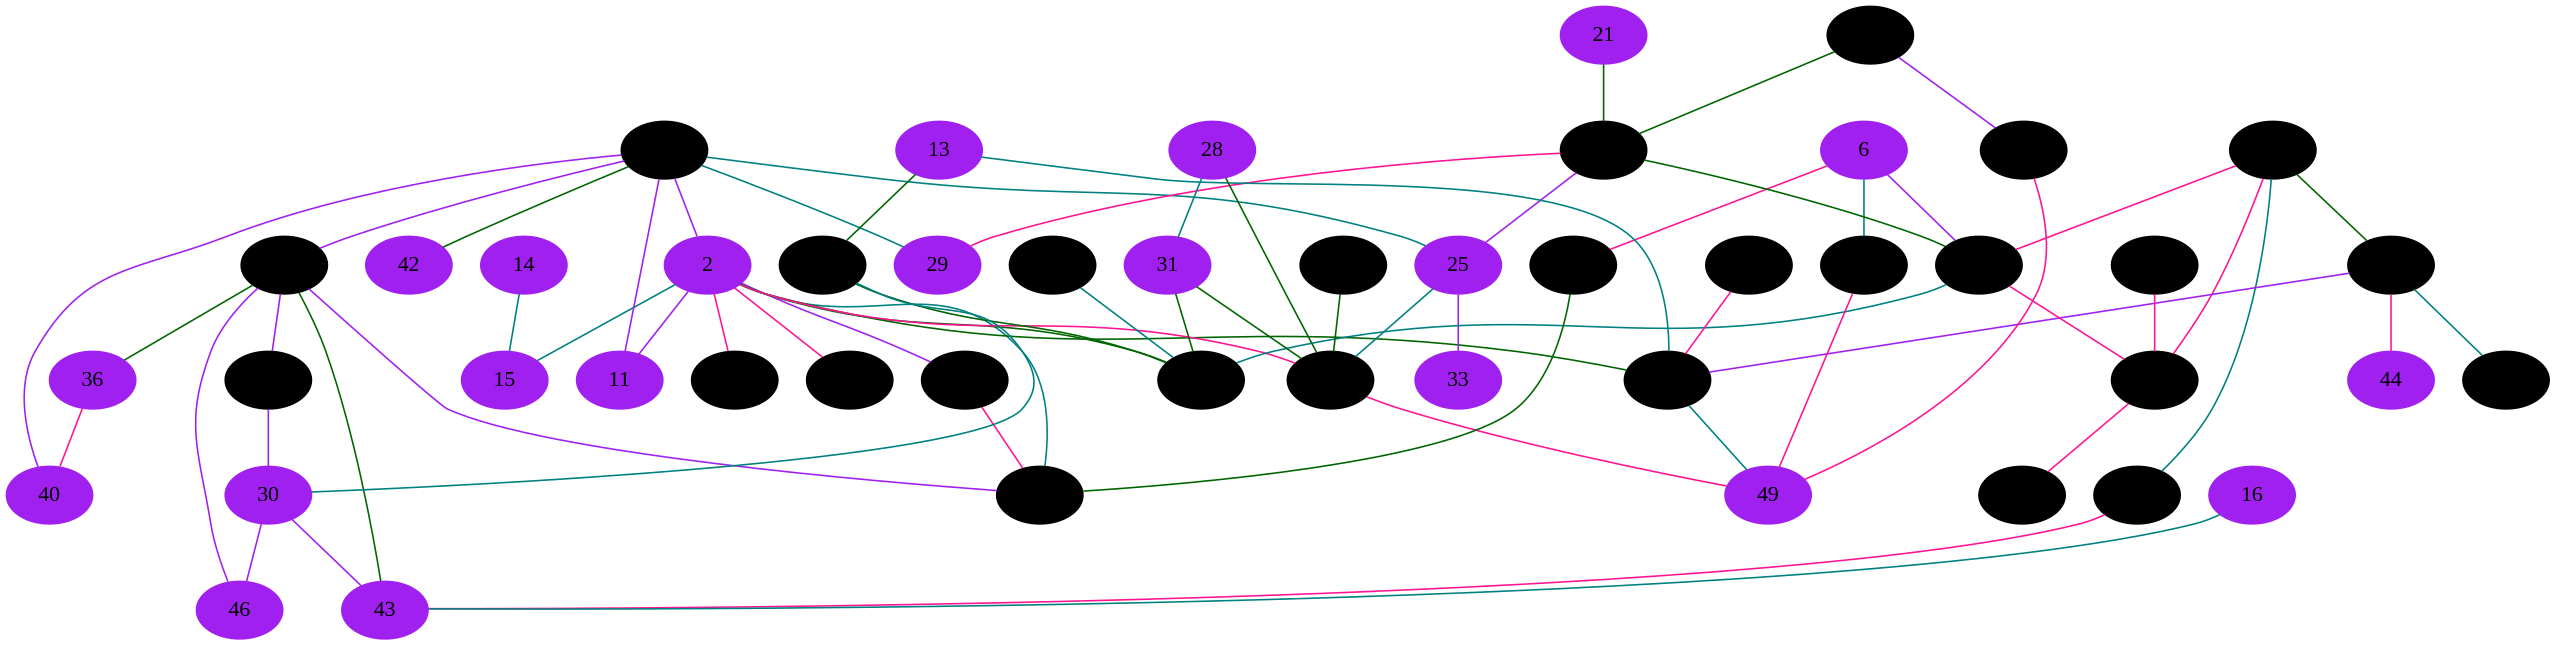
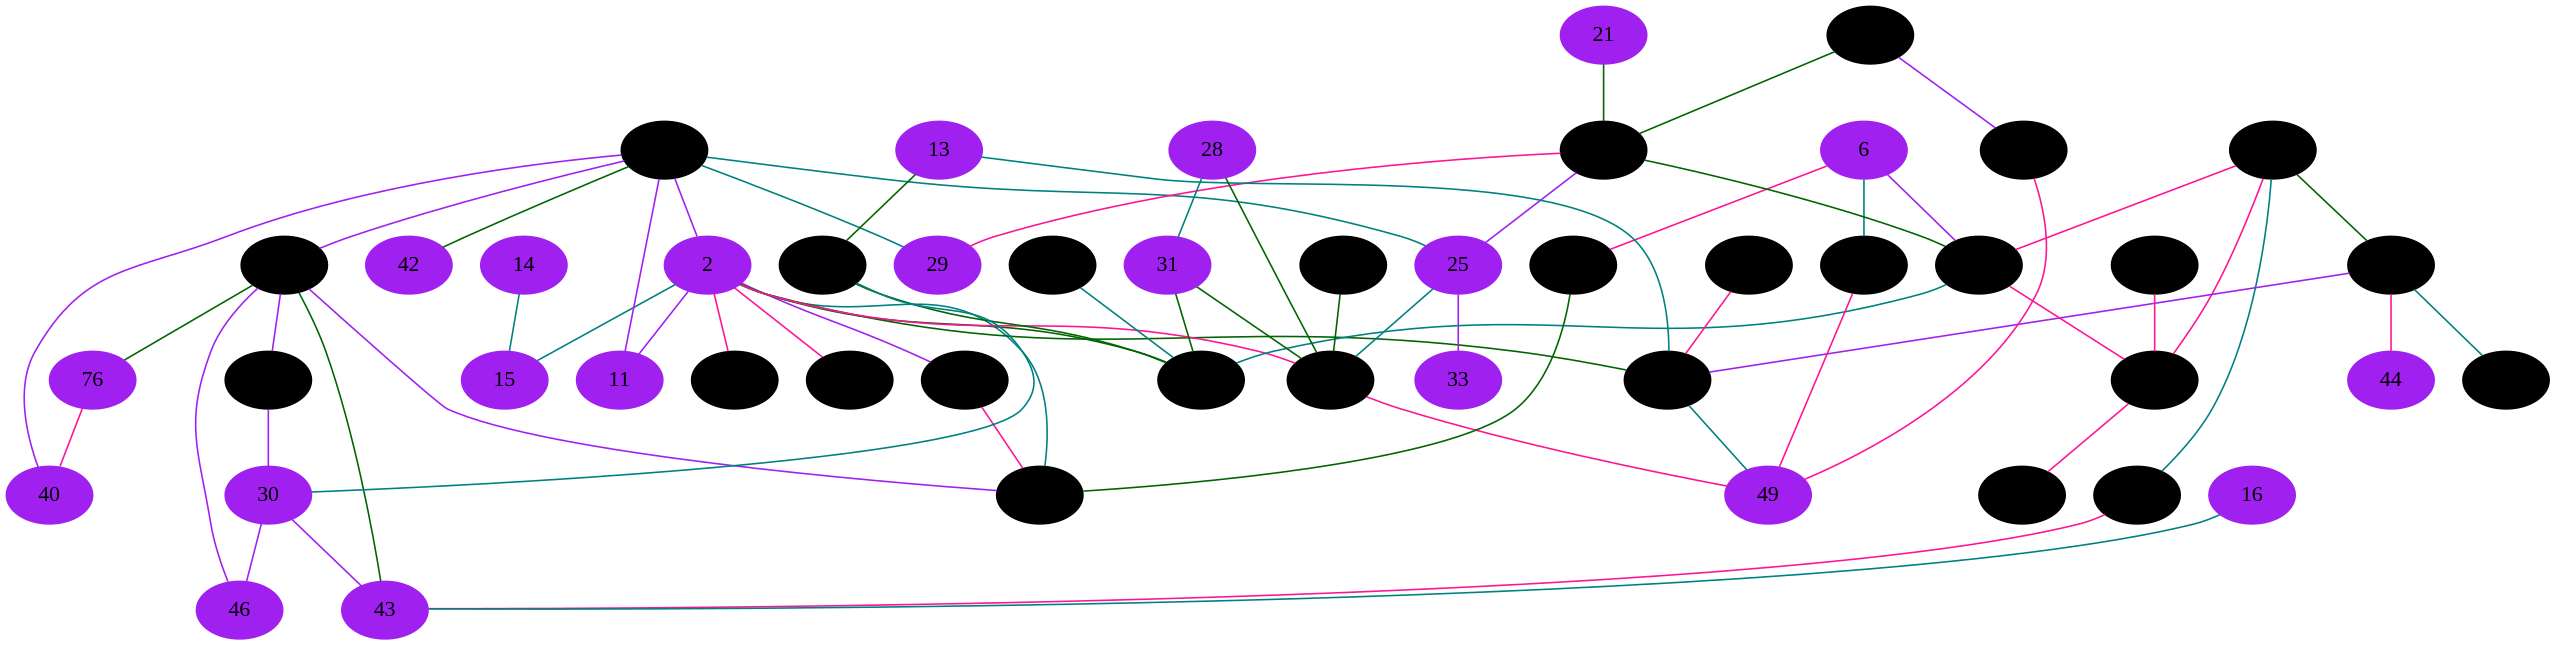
(93, 380) -> (93, 380)
